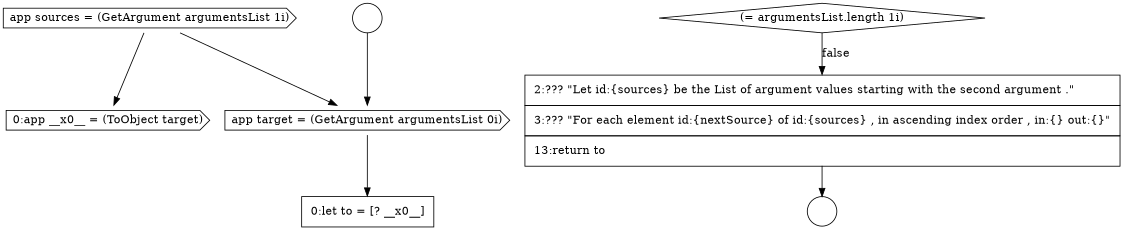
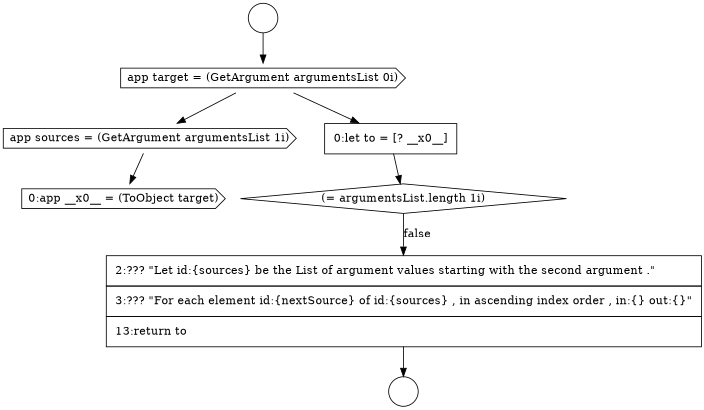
(255, 67) -> (210, 106)
none -> (396, 165)
